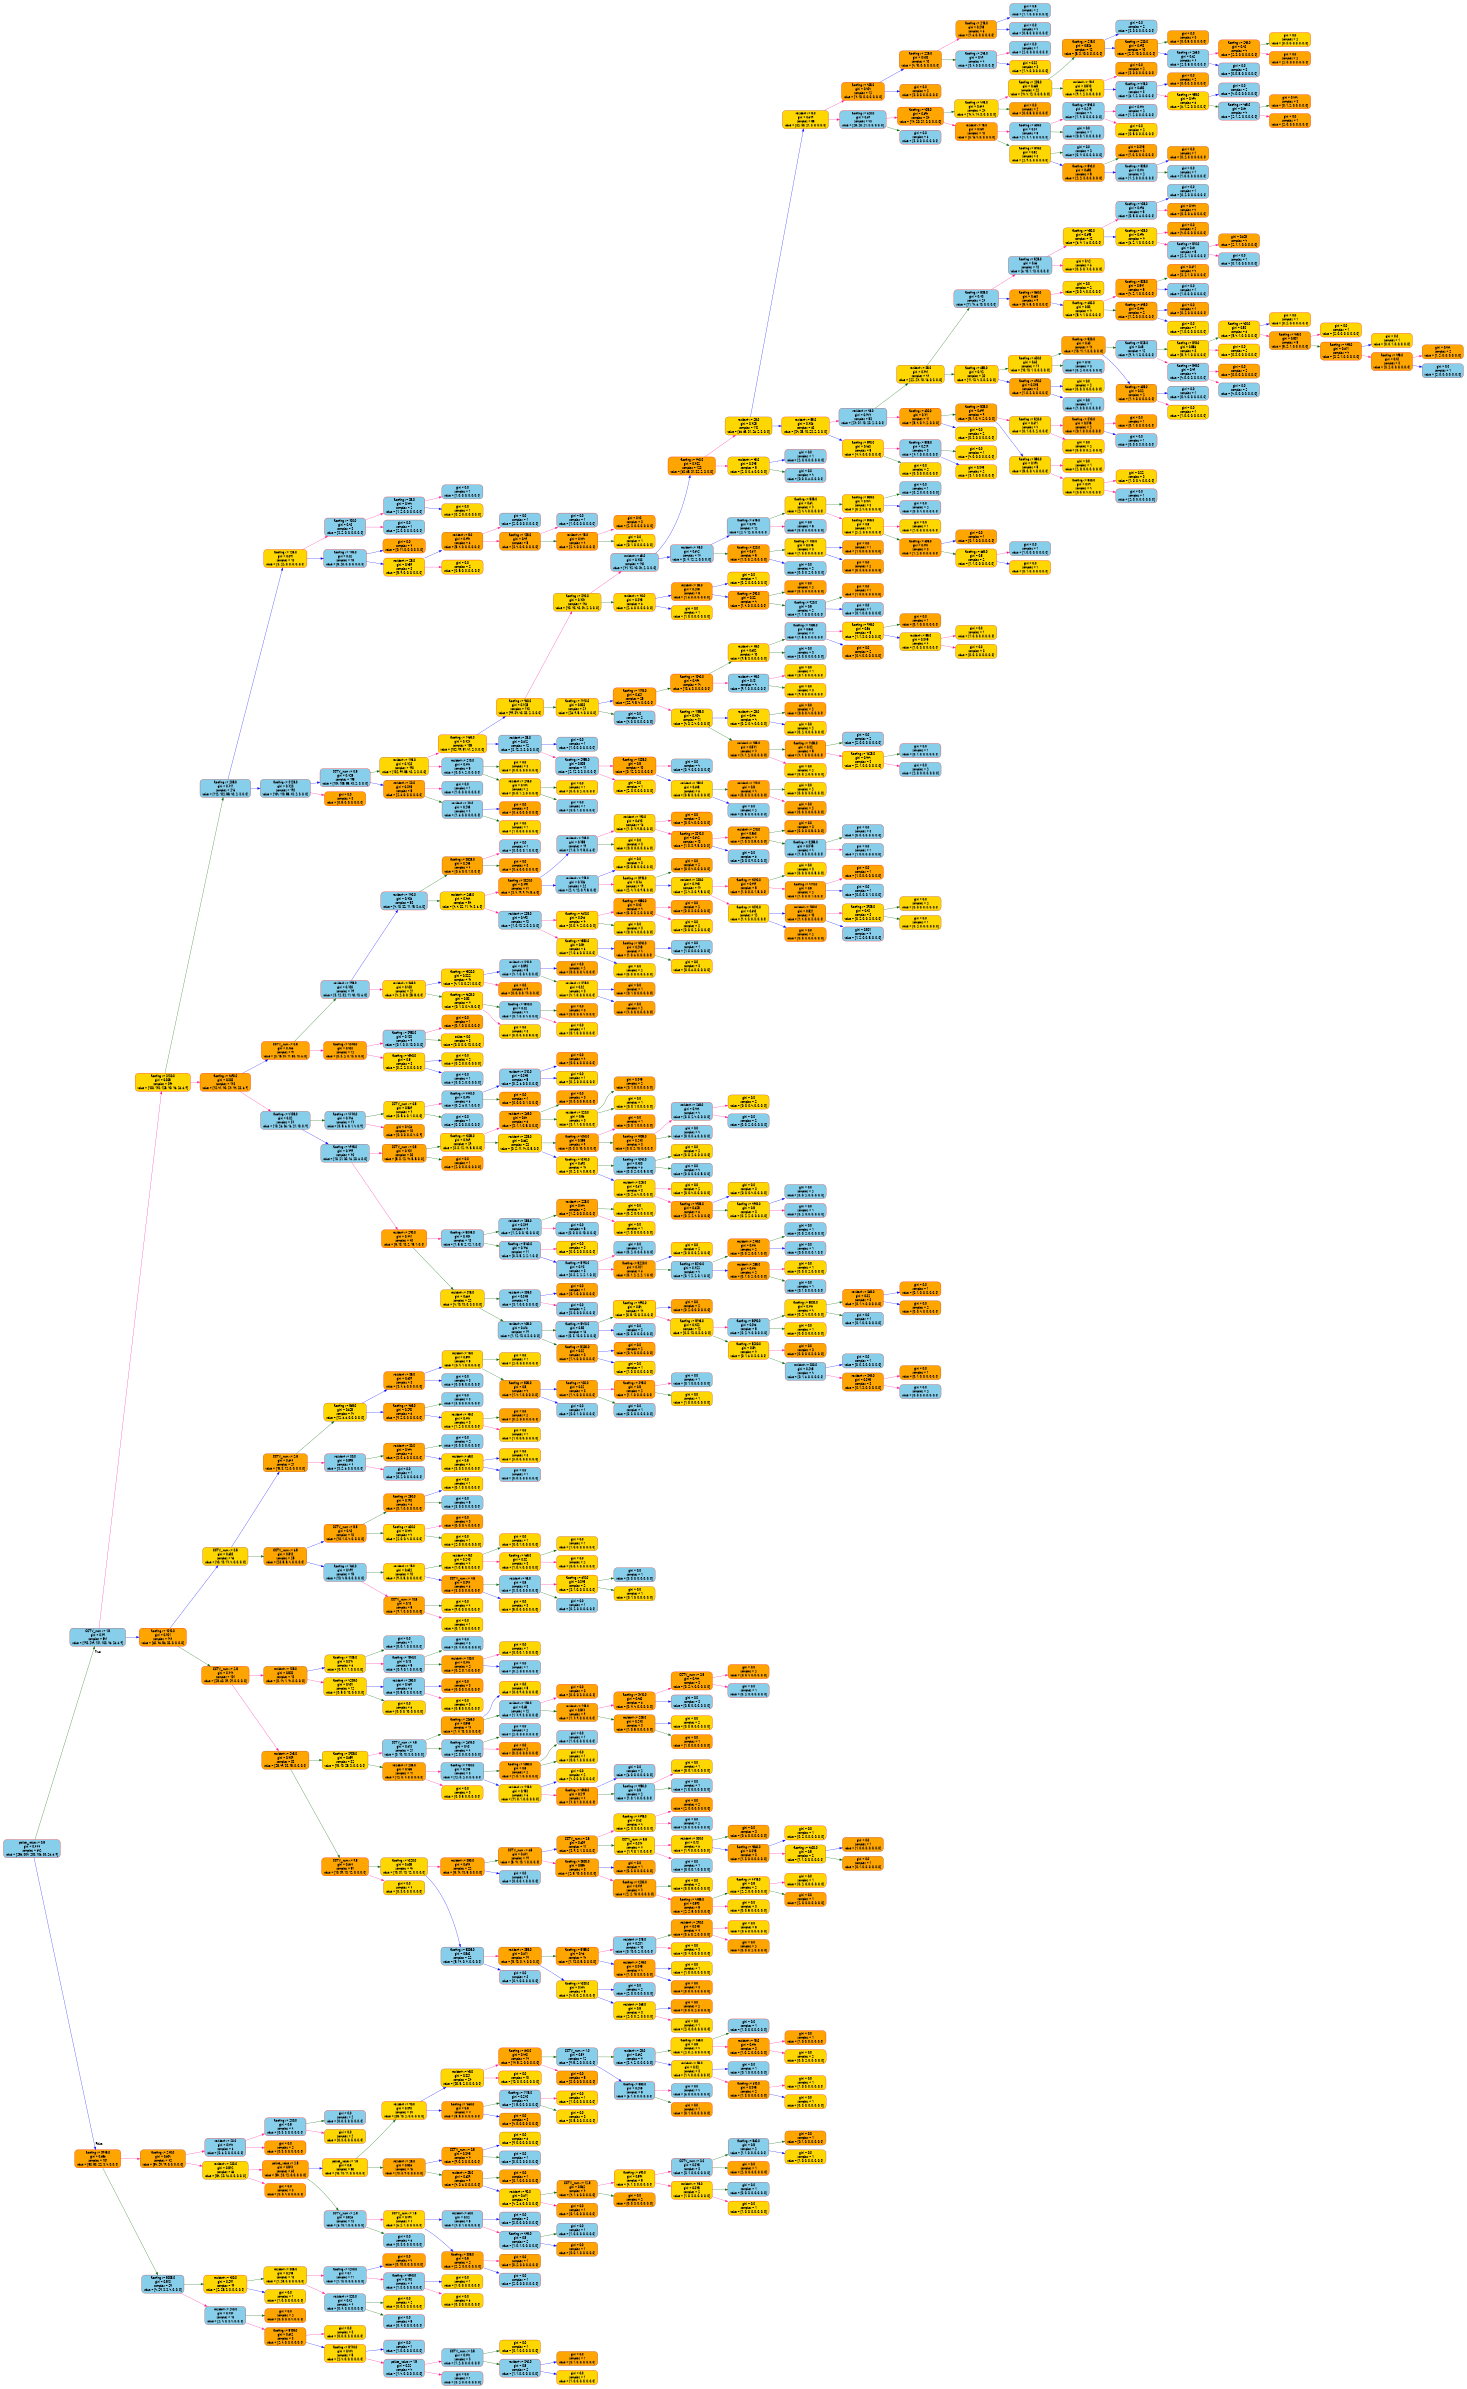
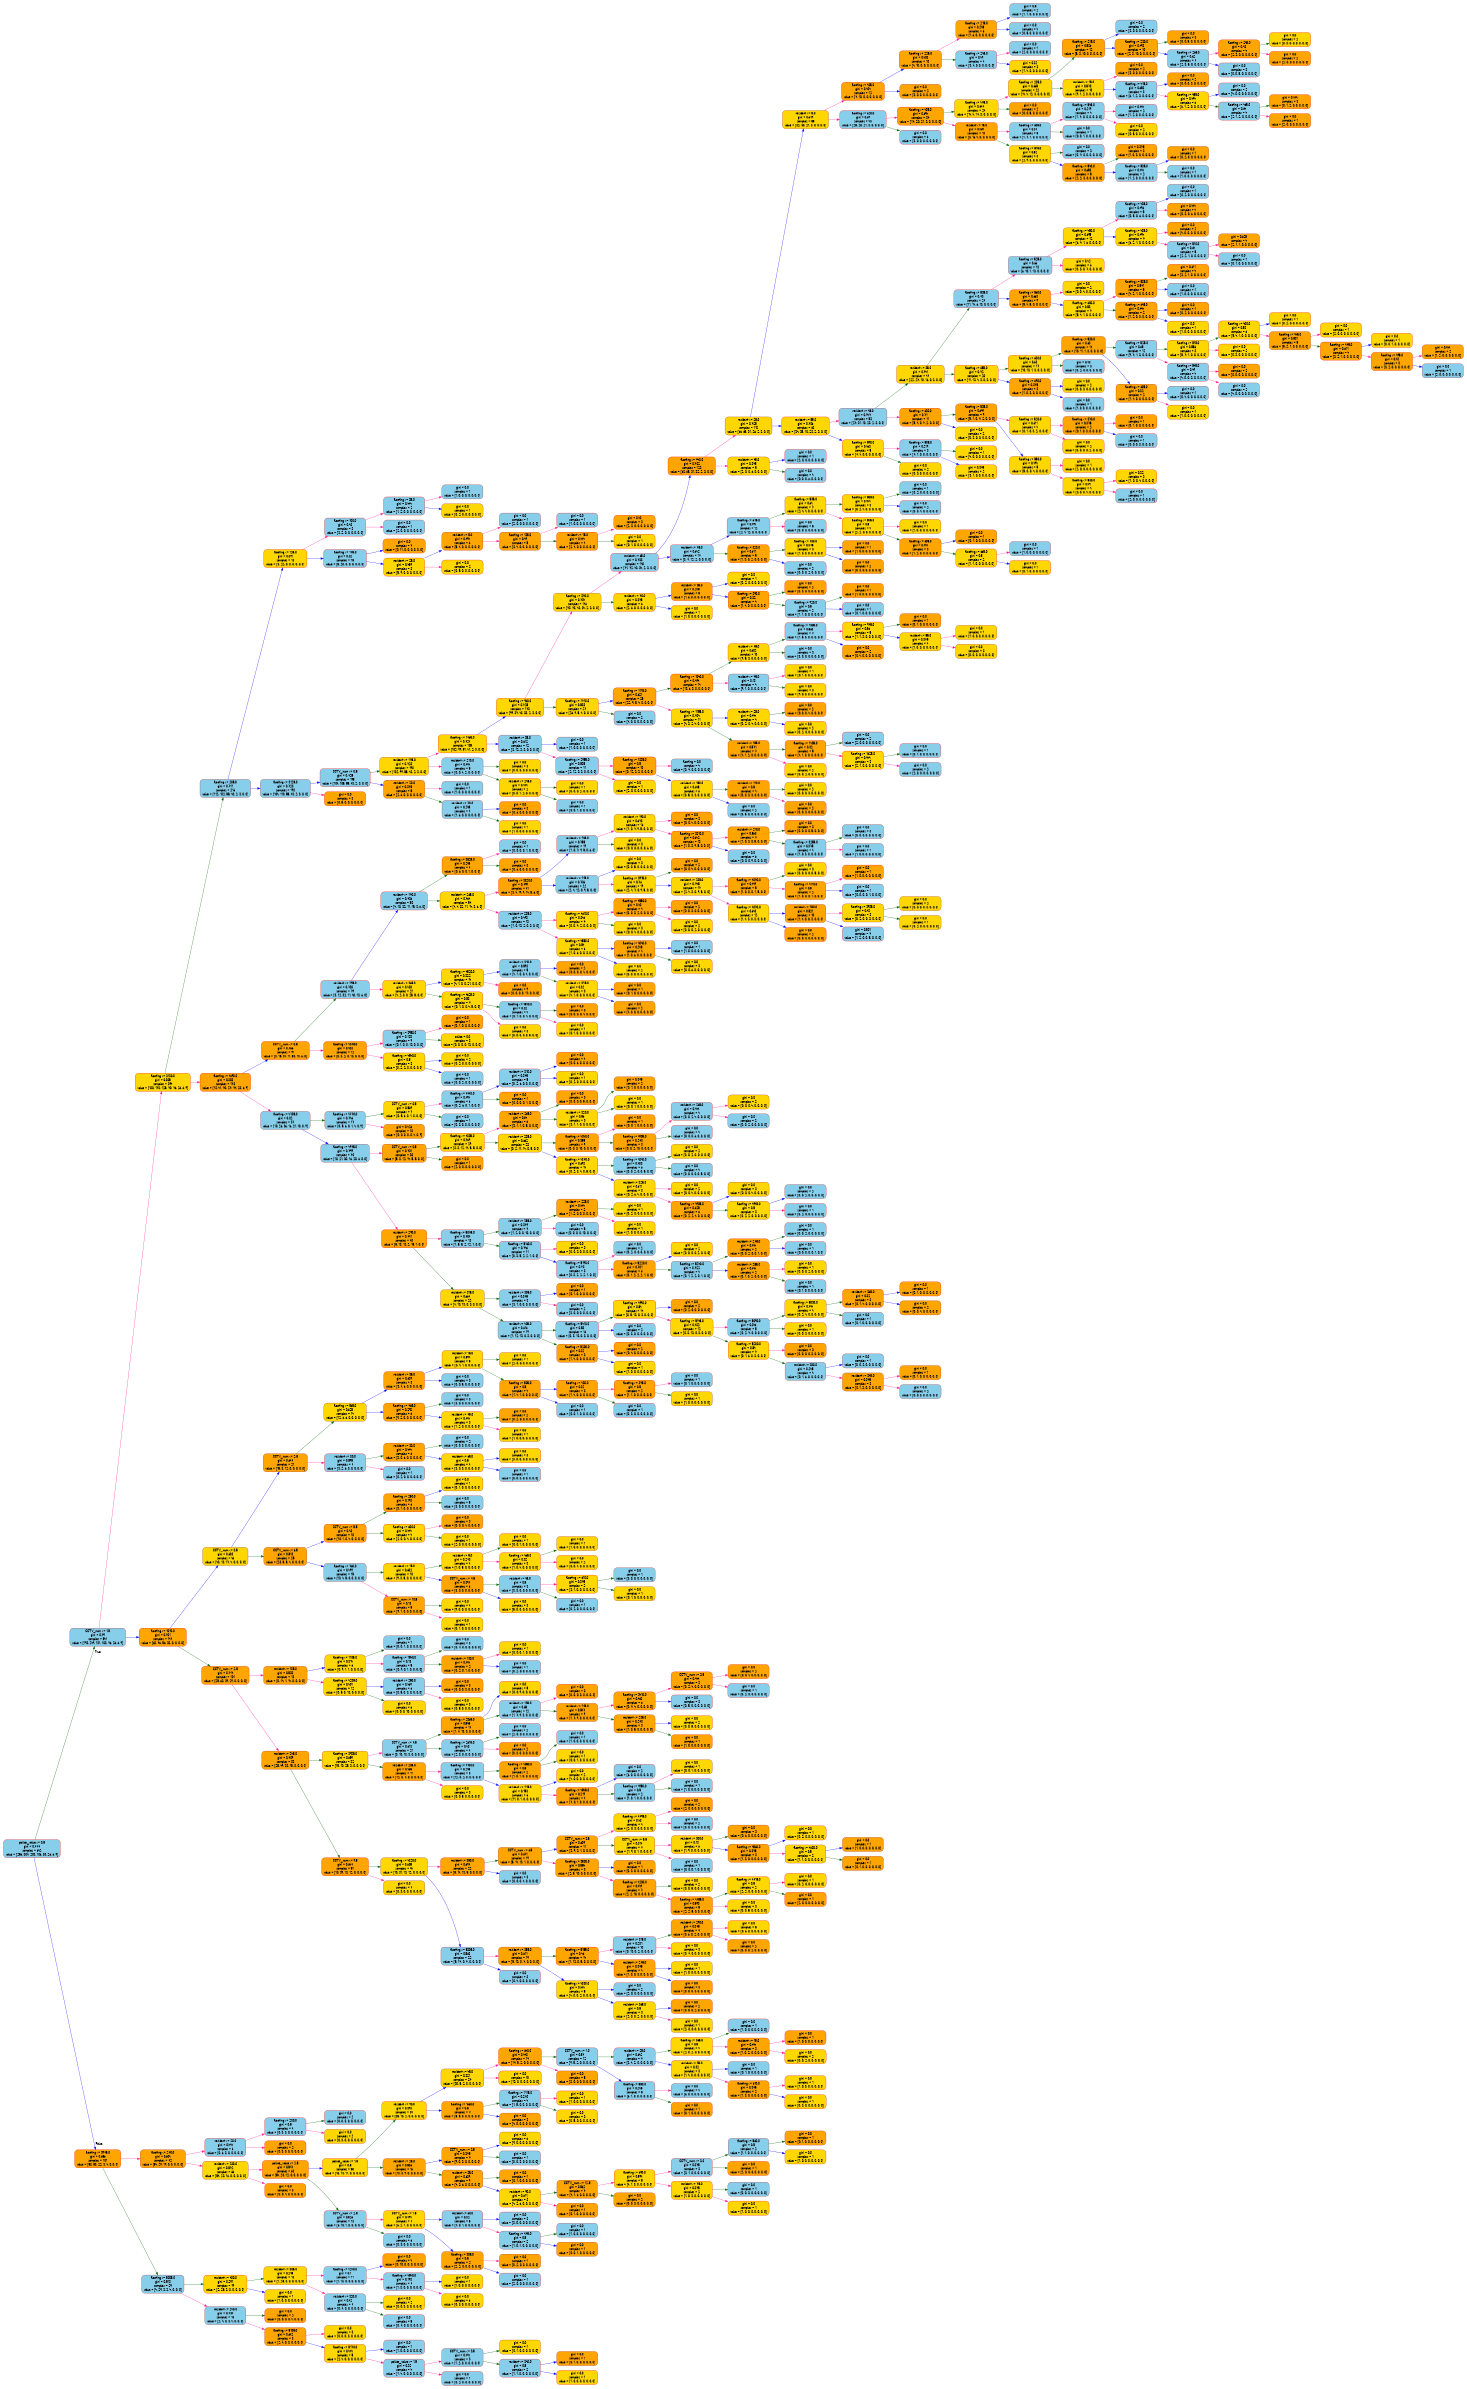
(692, 766) -> (692, 766)
